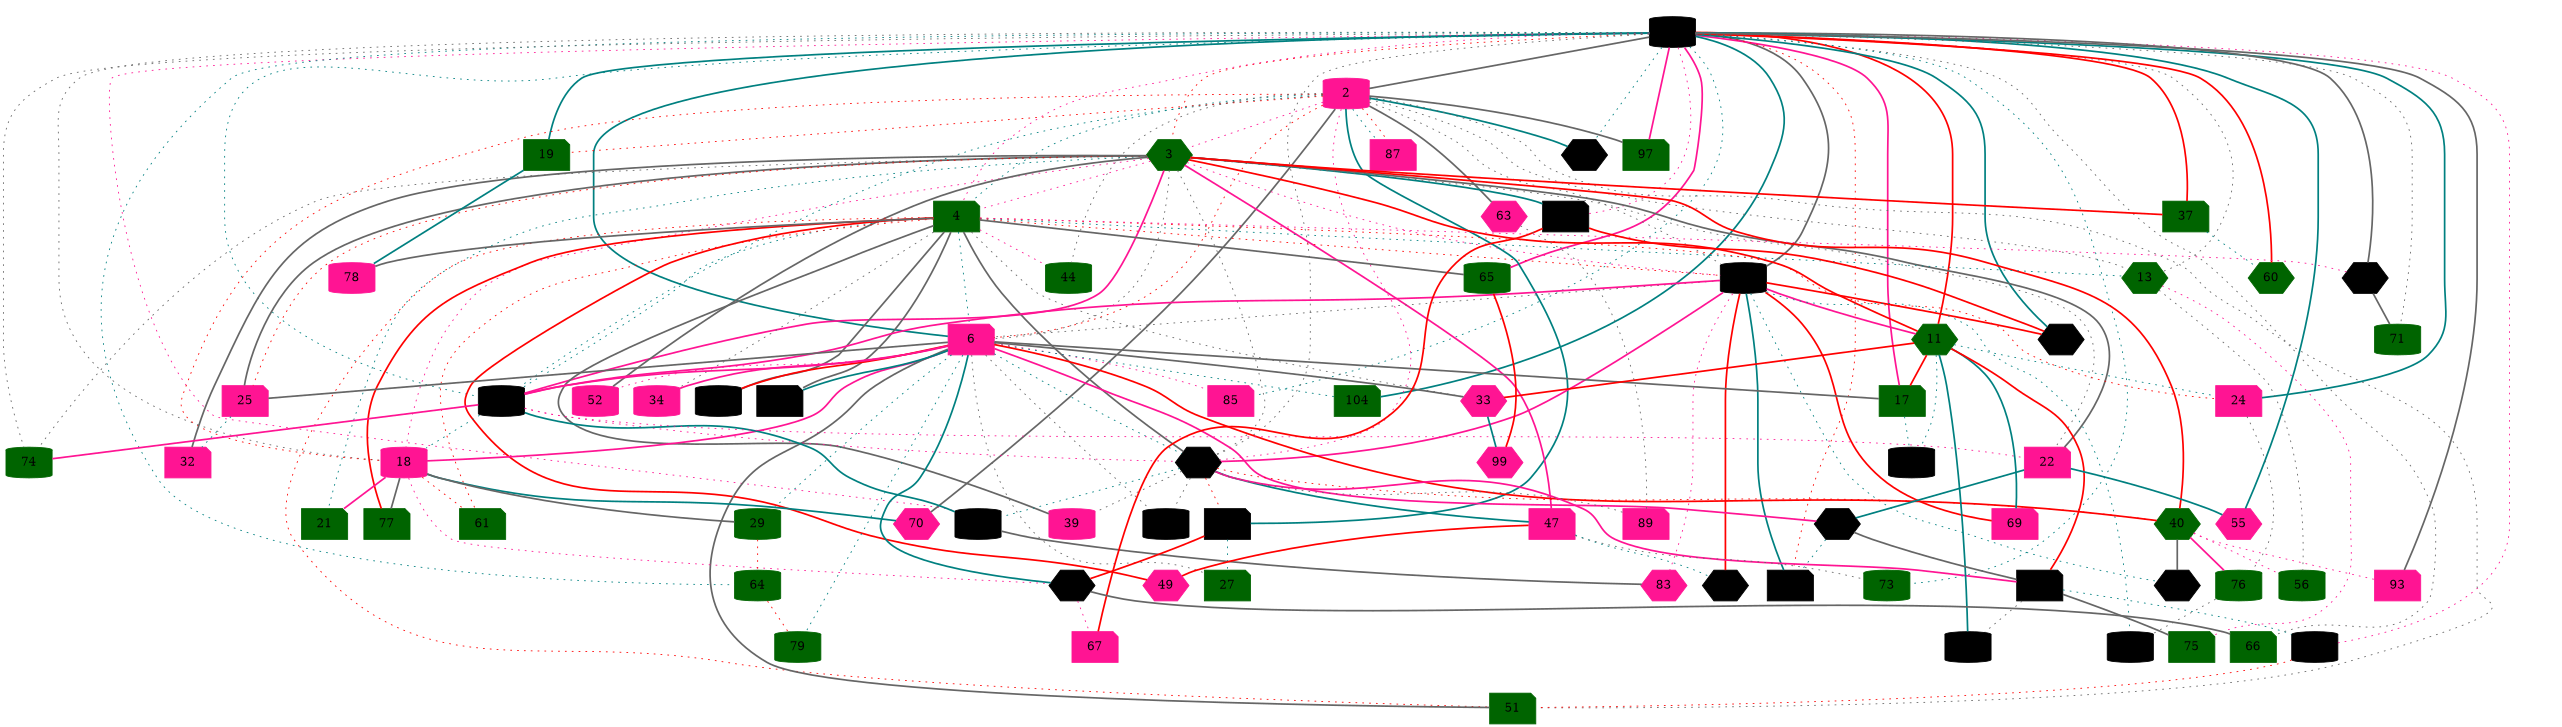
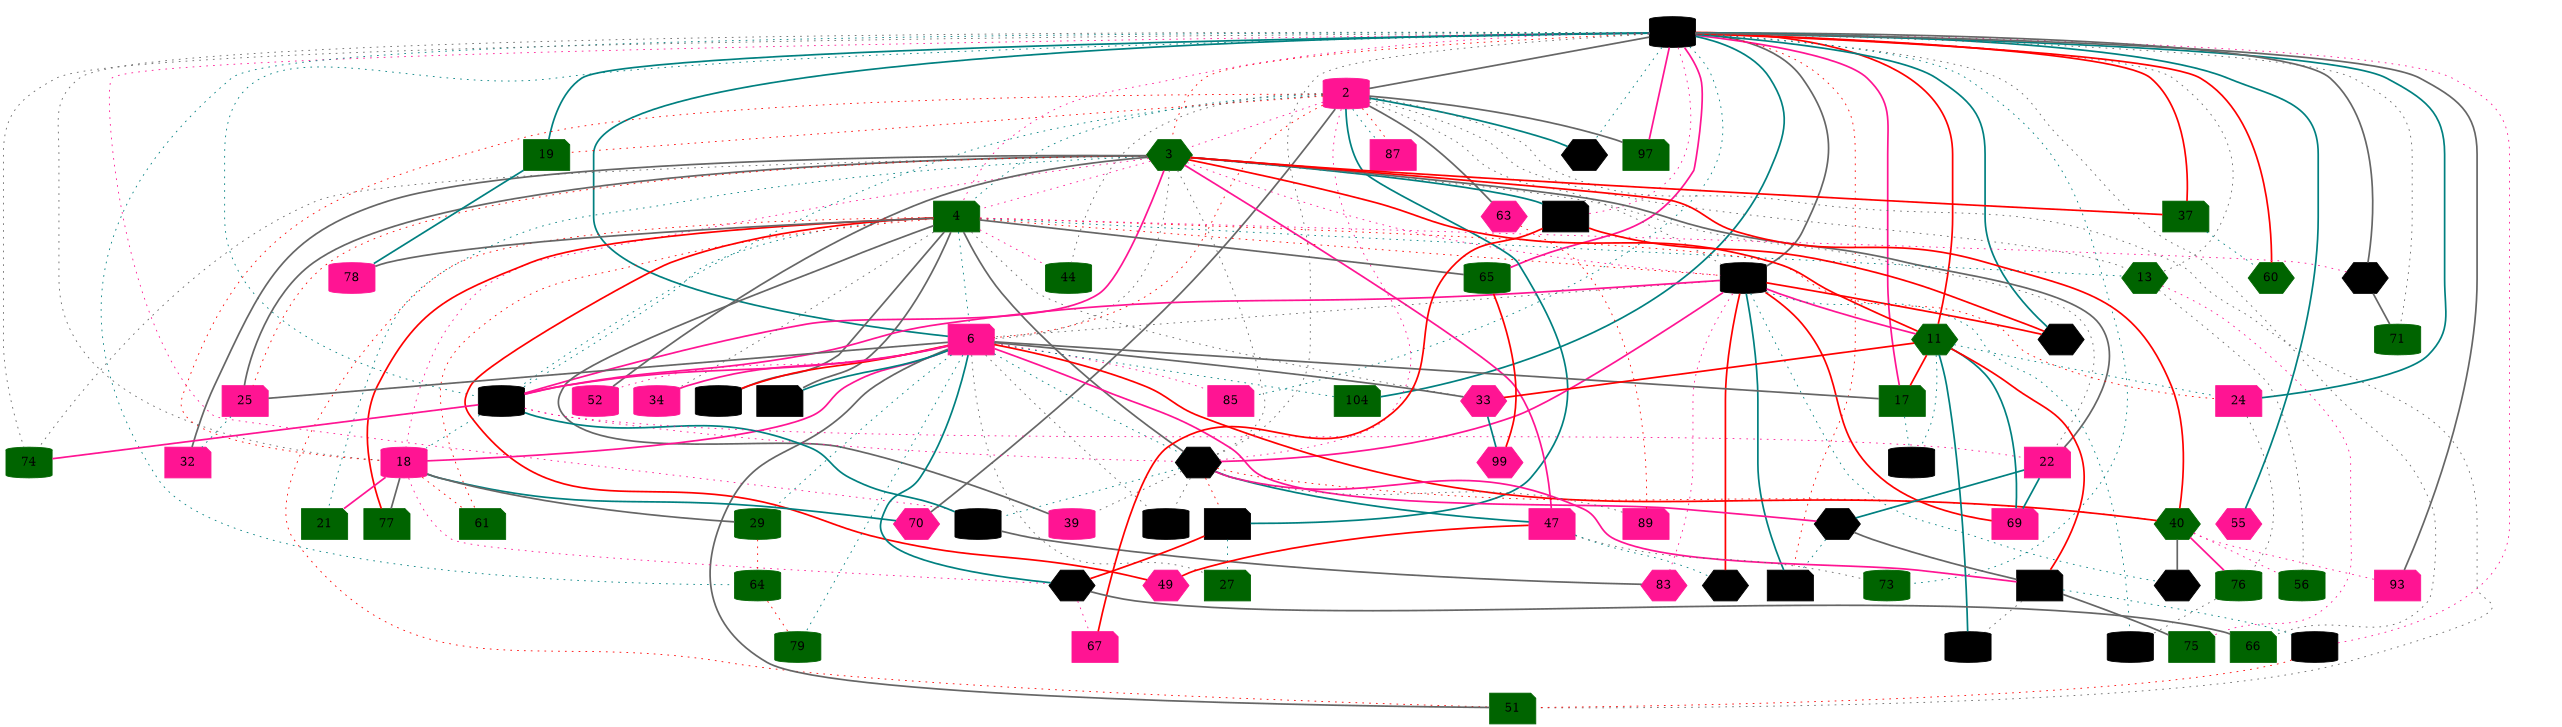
(1624, 346) -> (1624, 346)
(2147, 489) -> (2031, 493)
